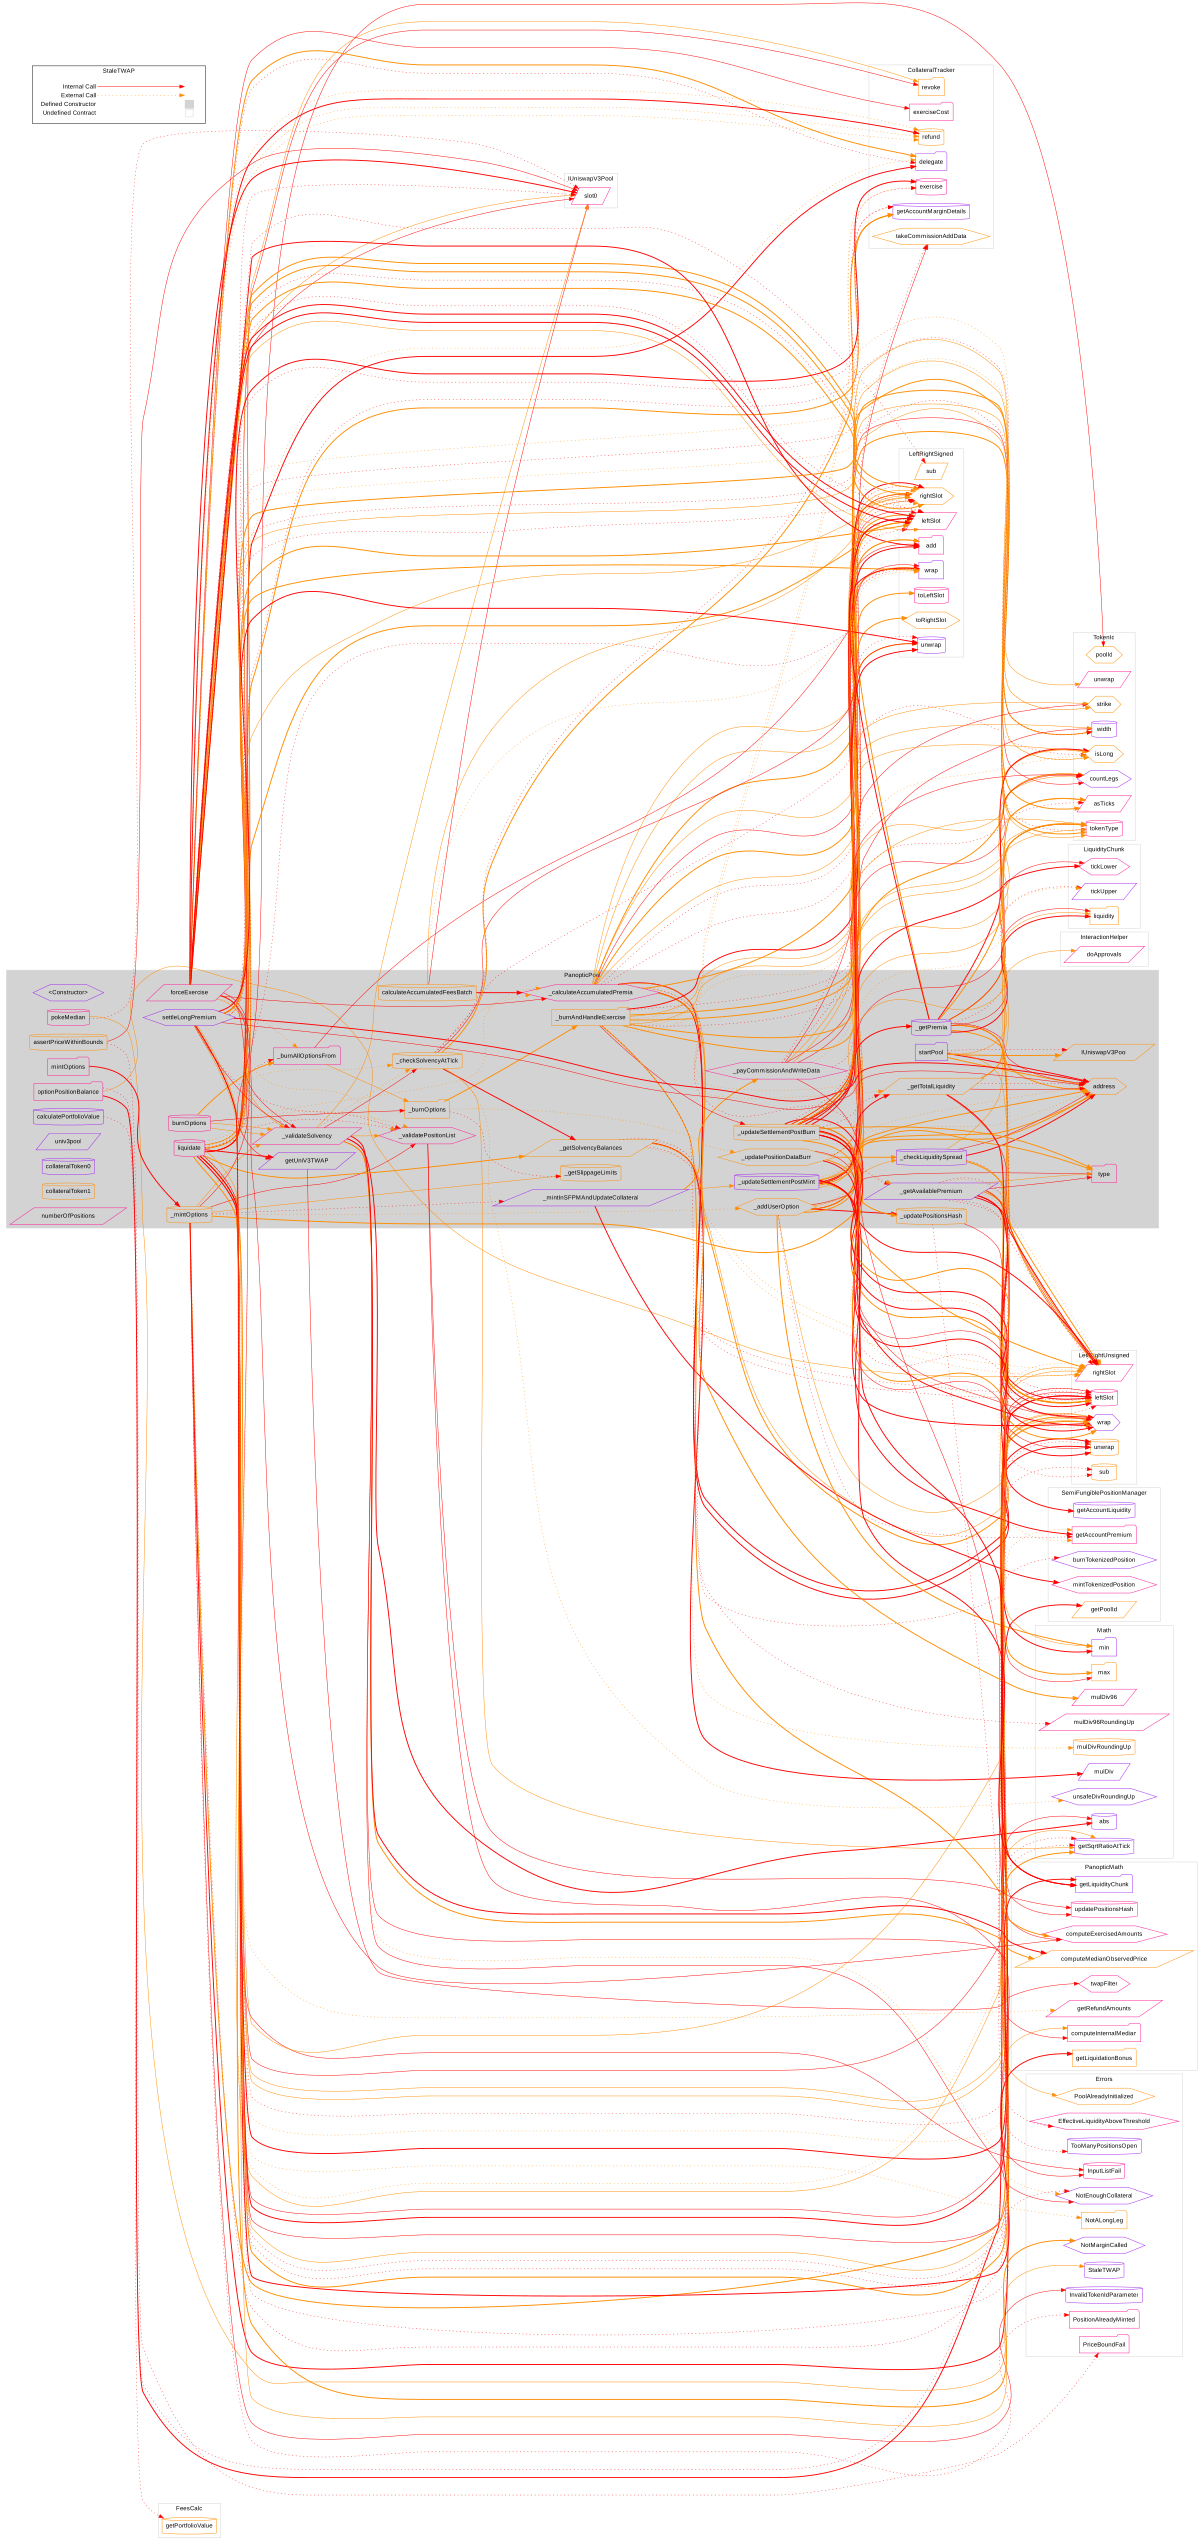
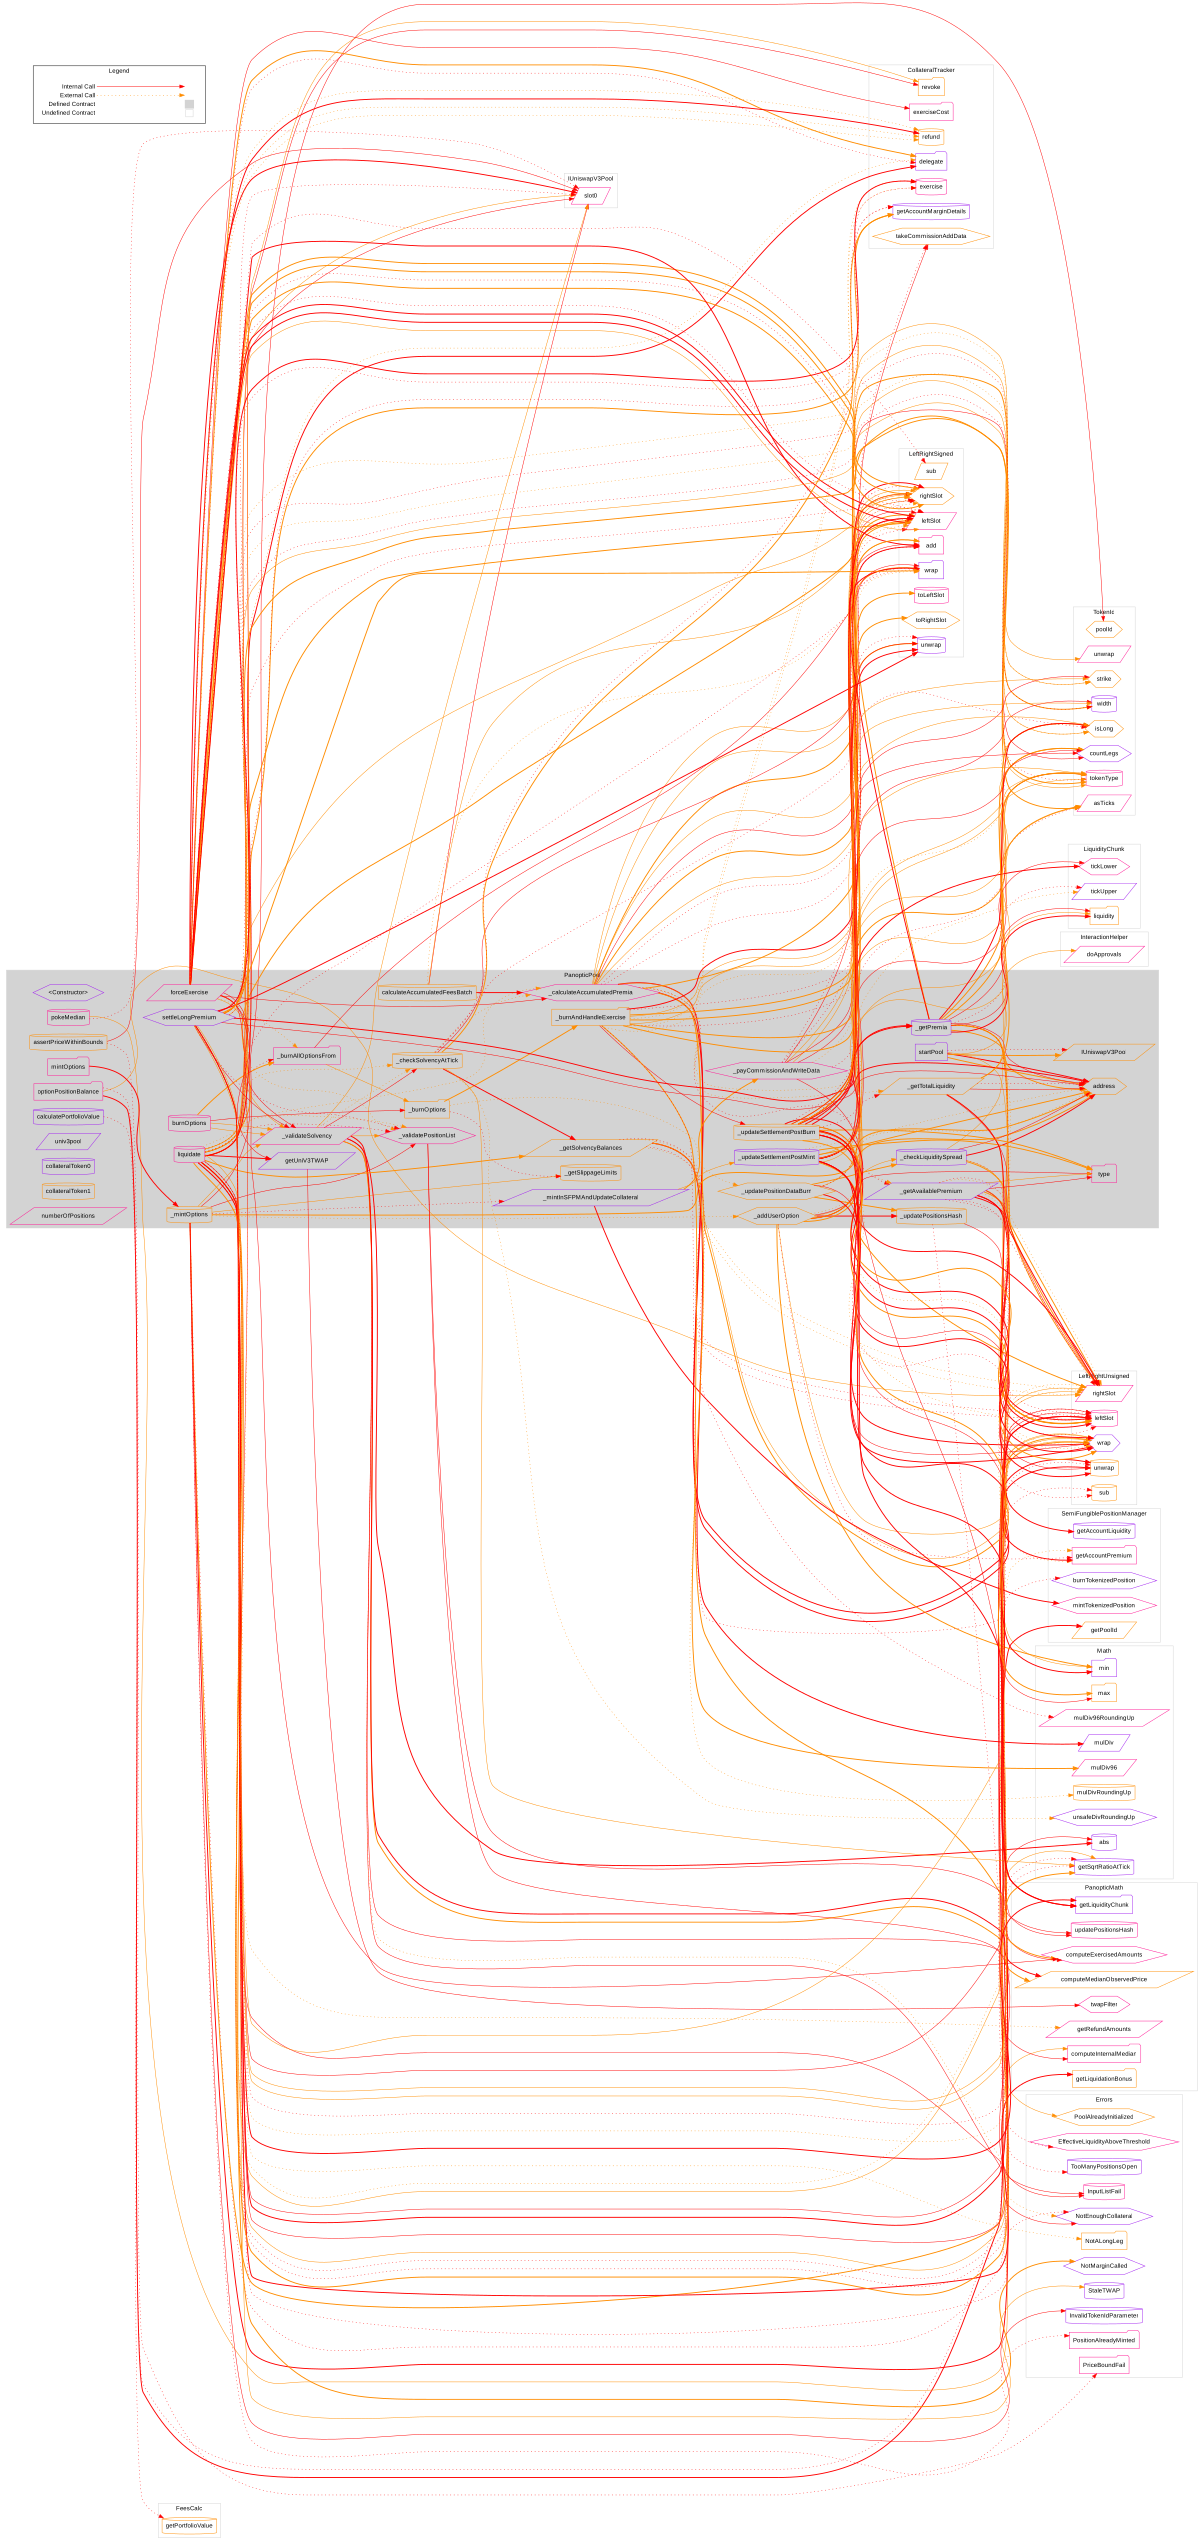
(119, 71) -> (119, 71)
(69, 104) -> (72, 104)
(857, 1144) -> (855, 1086)
